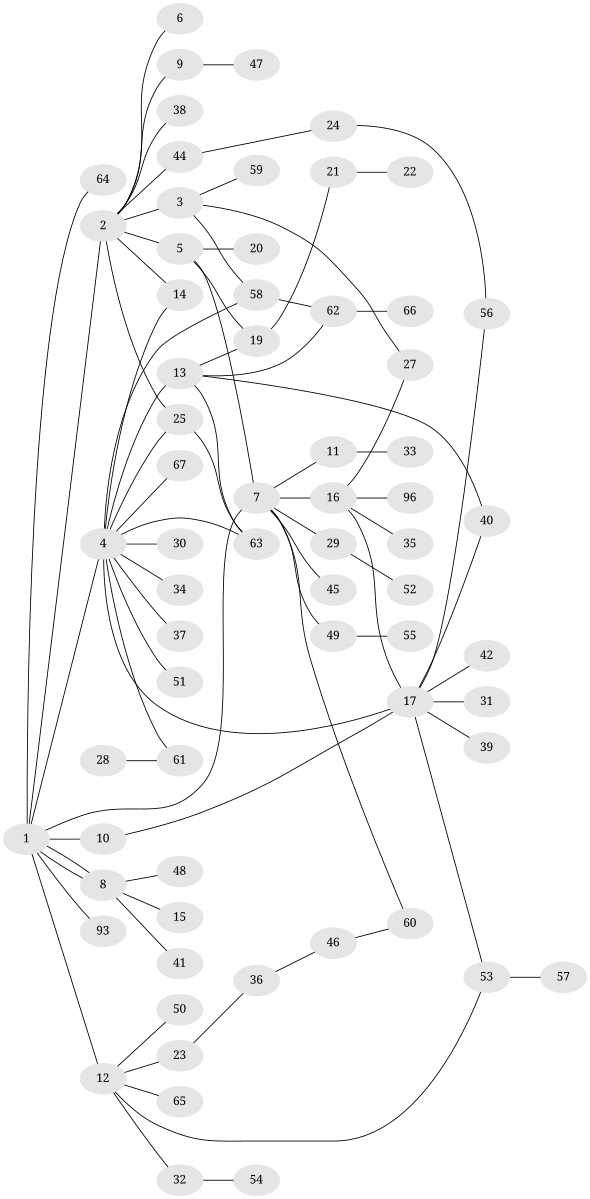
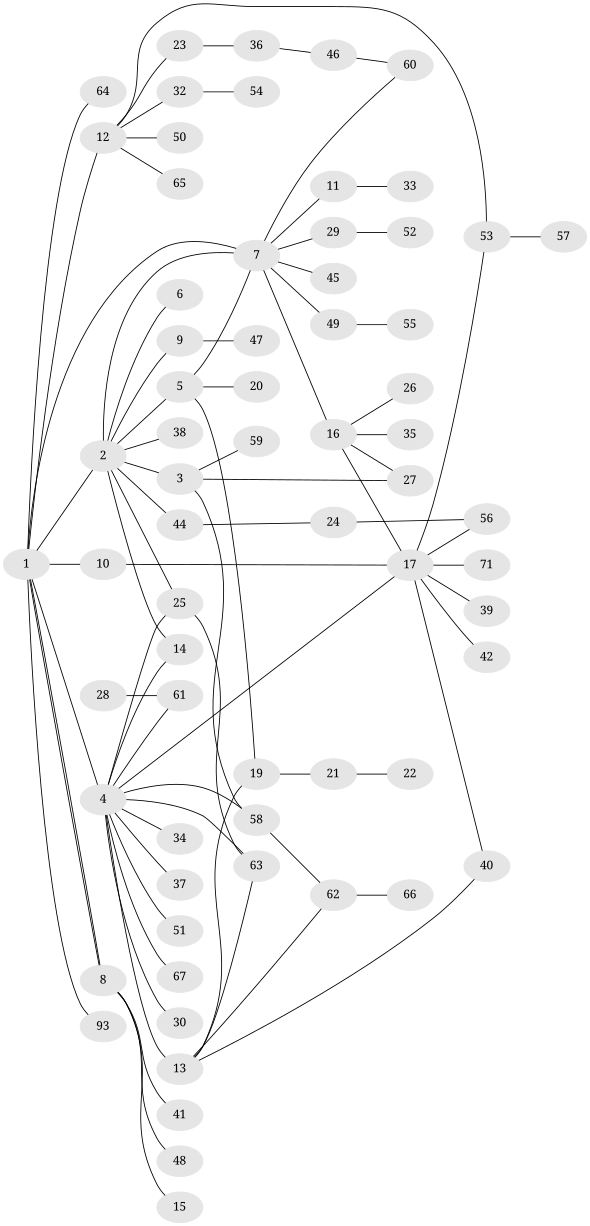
none -> (127, 312)
(410, 498) -> (410, 389)
(487, 702) -> (487, 565)
